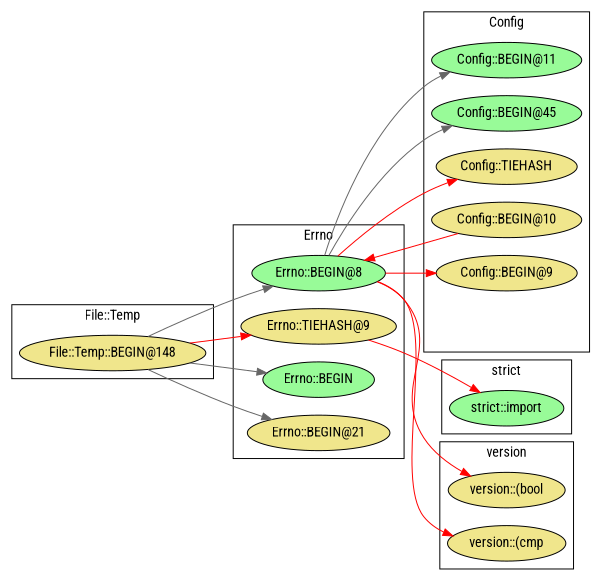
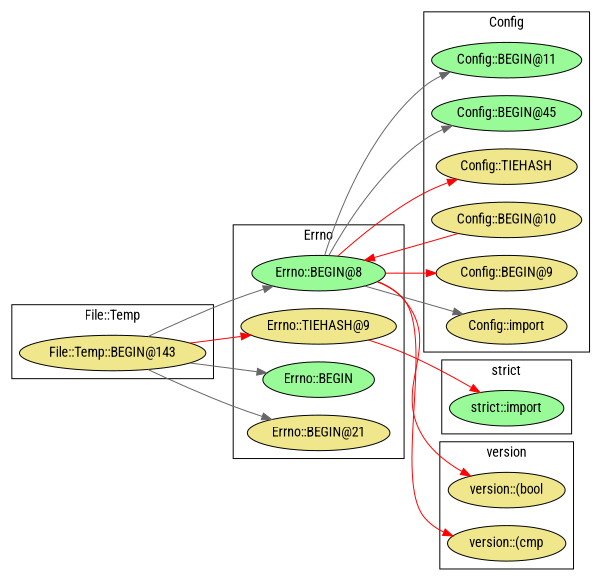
none -> (507, 326)
(113, 353) -> (113, 353)
